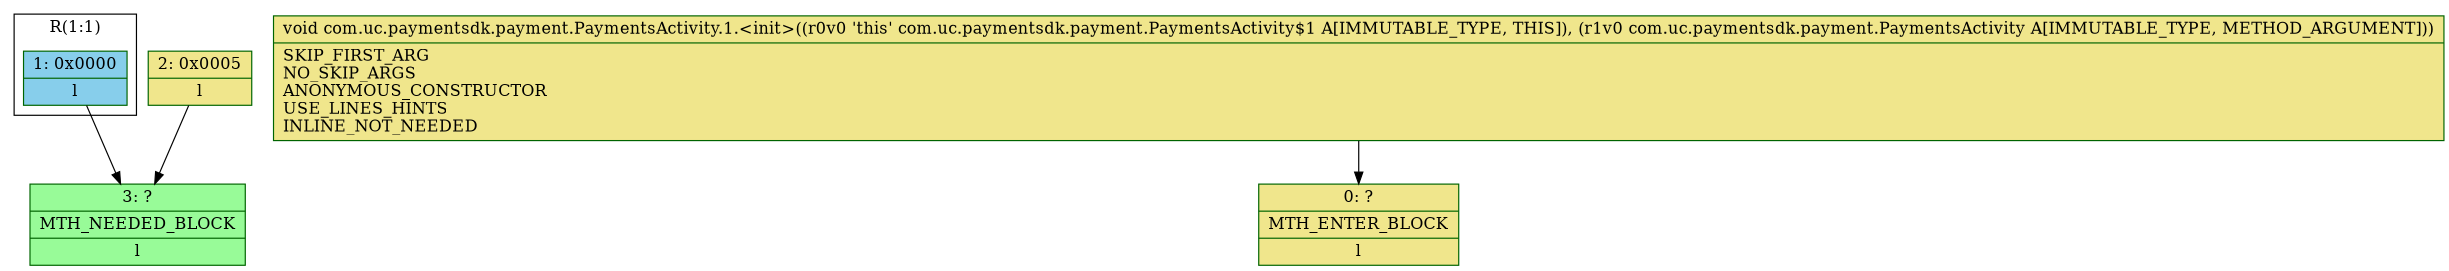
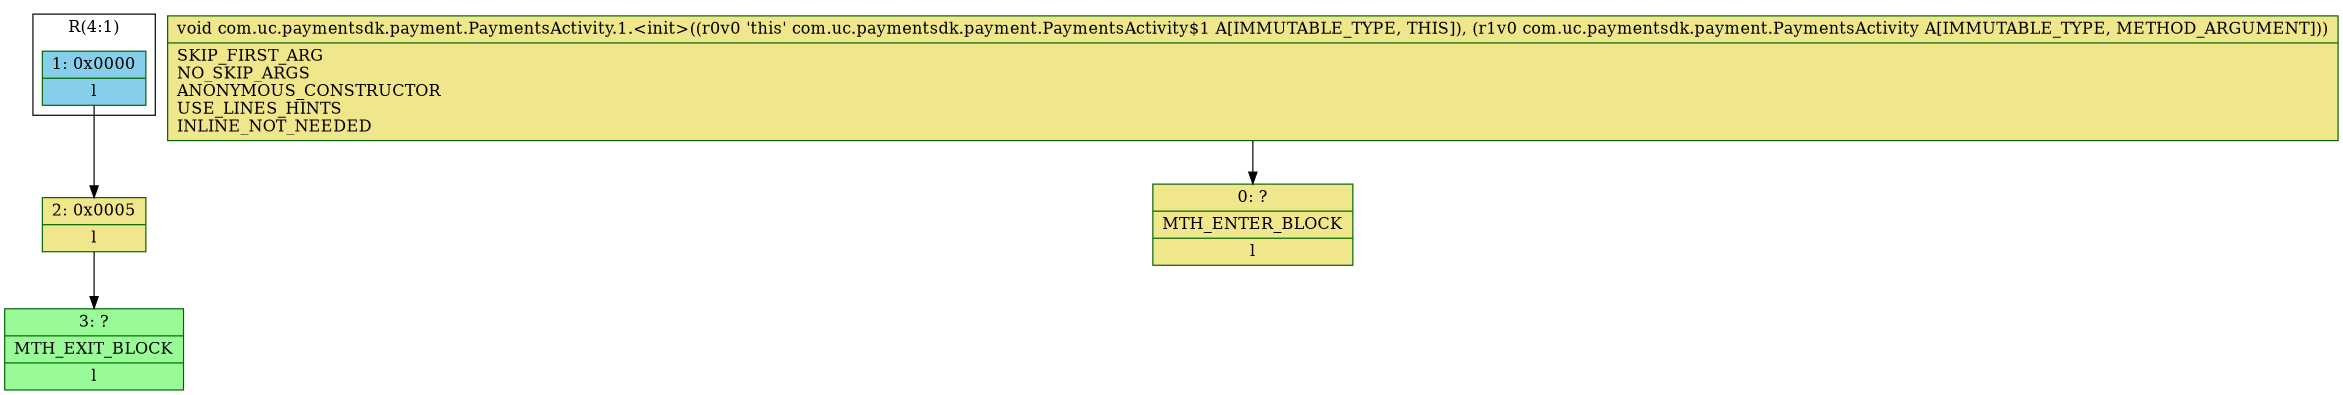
(75, 28) -> (94, 28)
(101, 139) -> (94, 146)
(138, 224) -> (94, 349)
